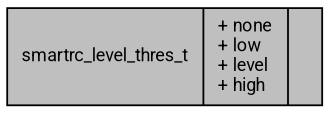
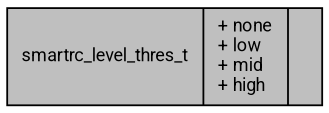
(243, 66) -> (241, 66)
